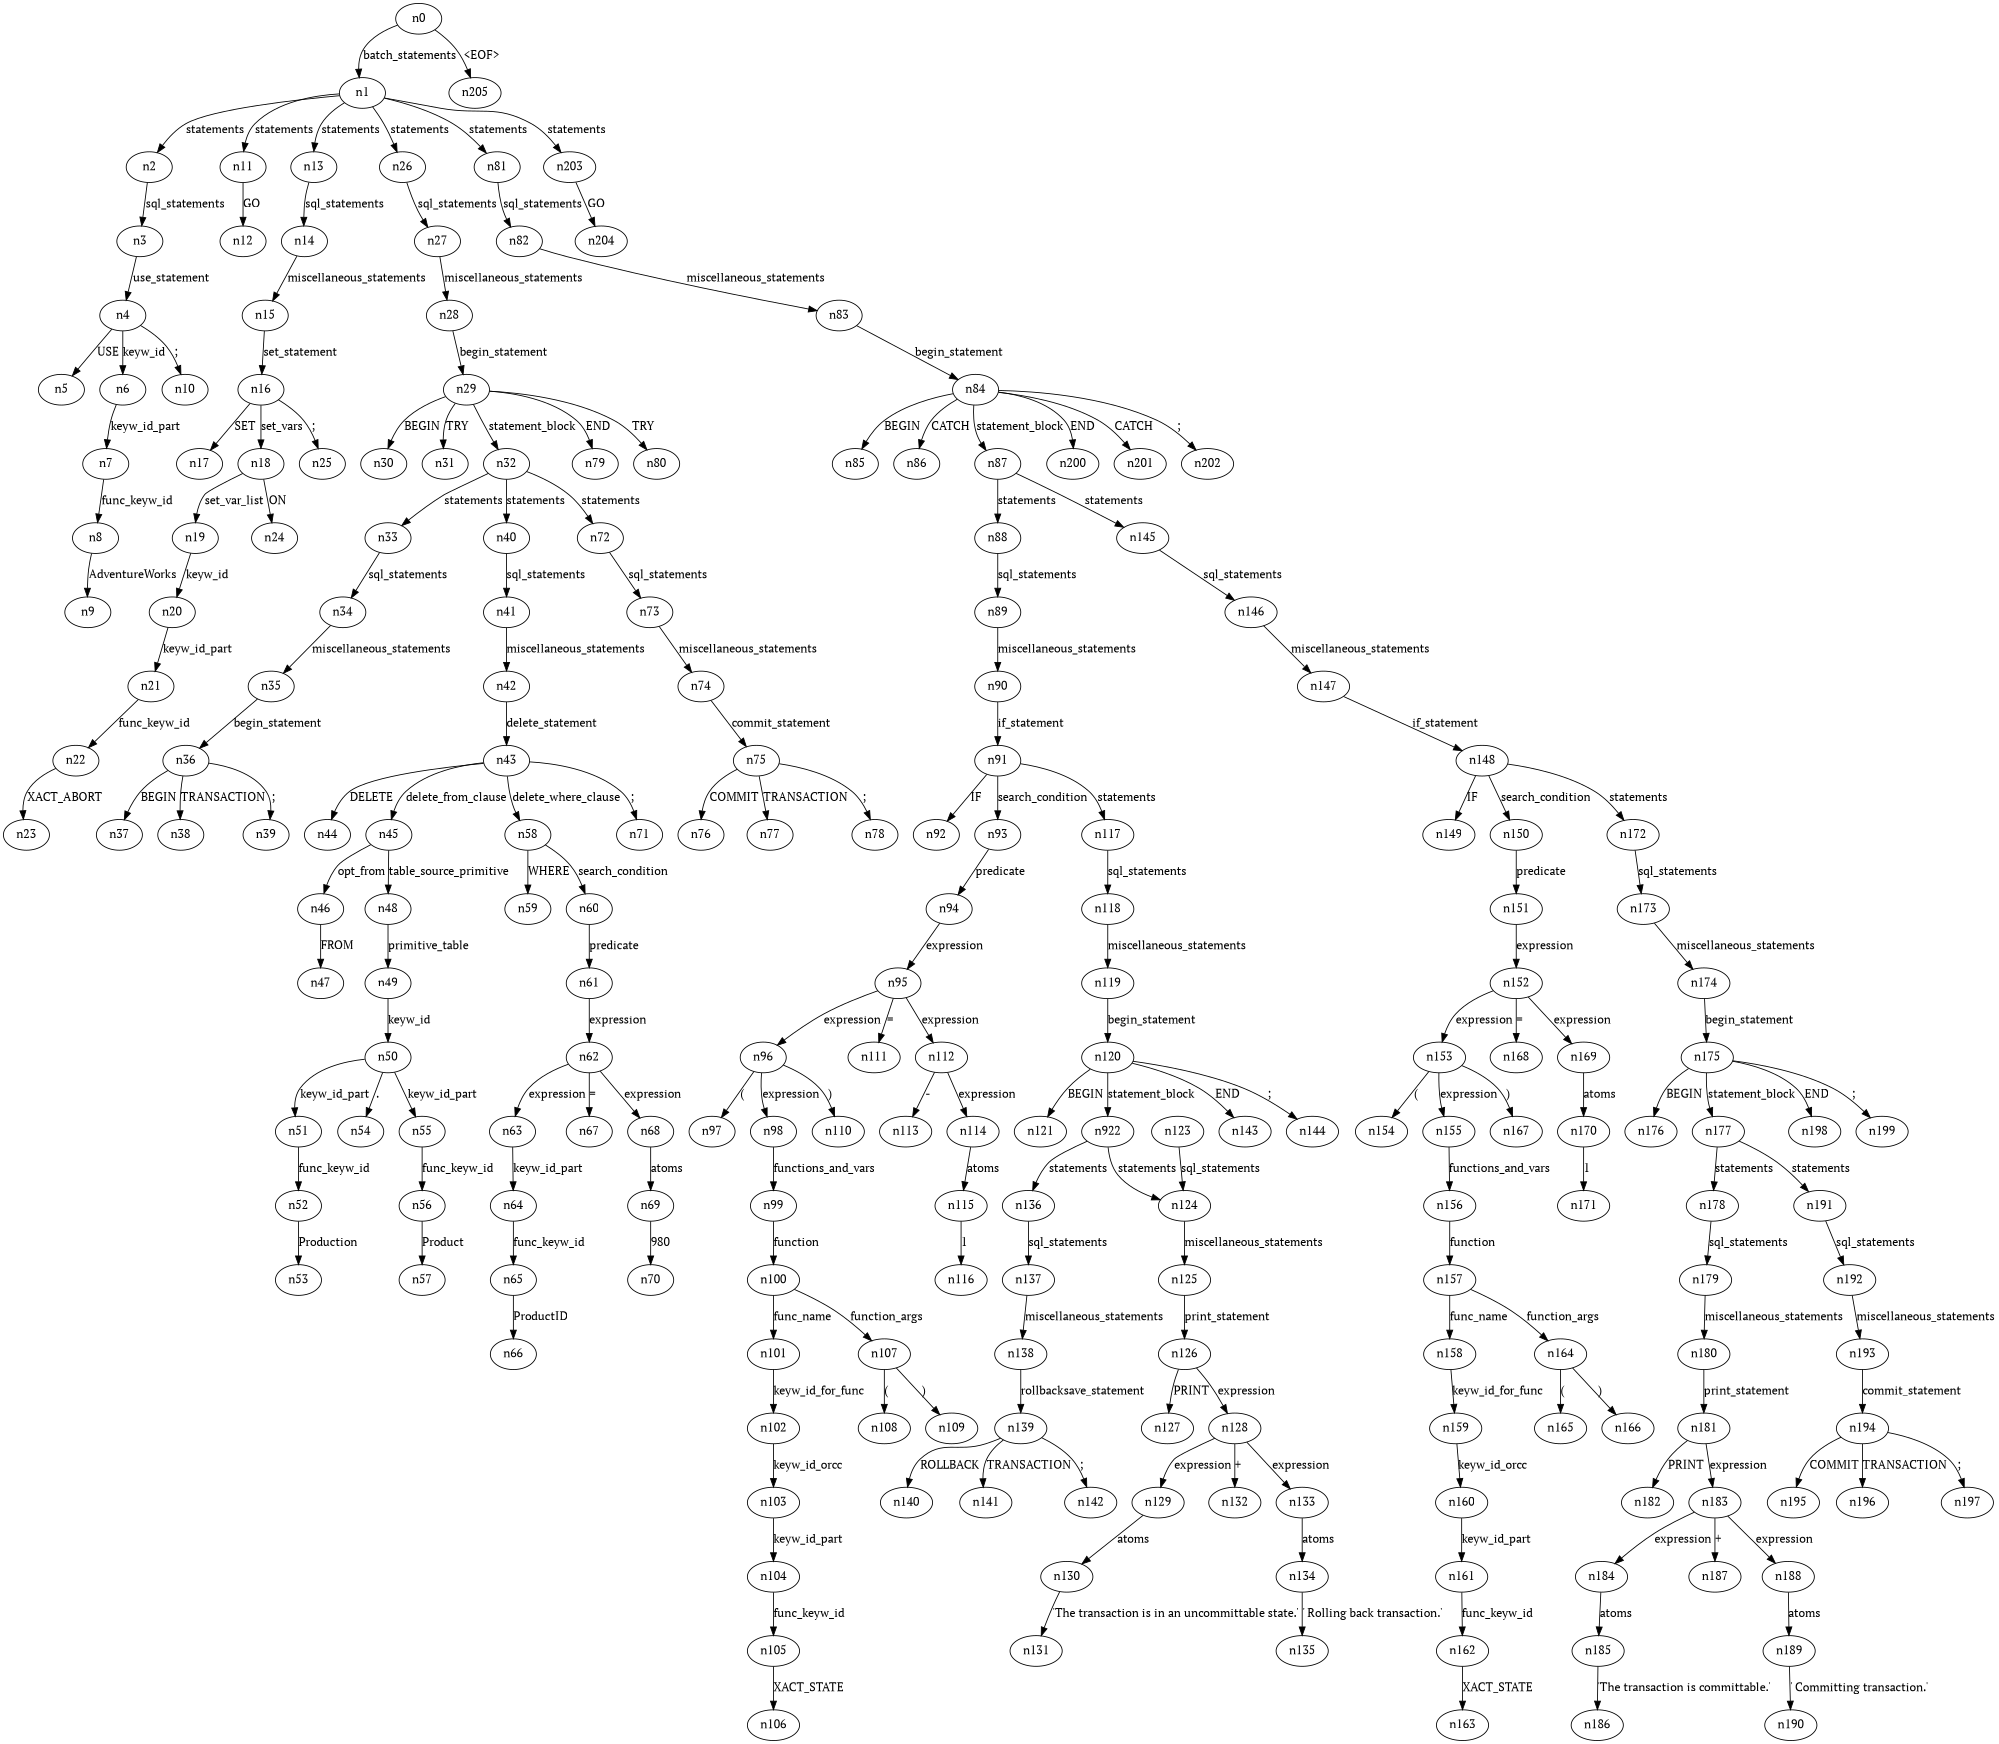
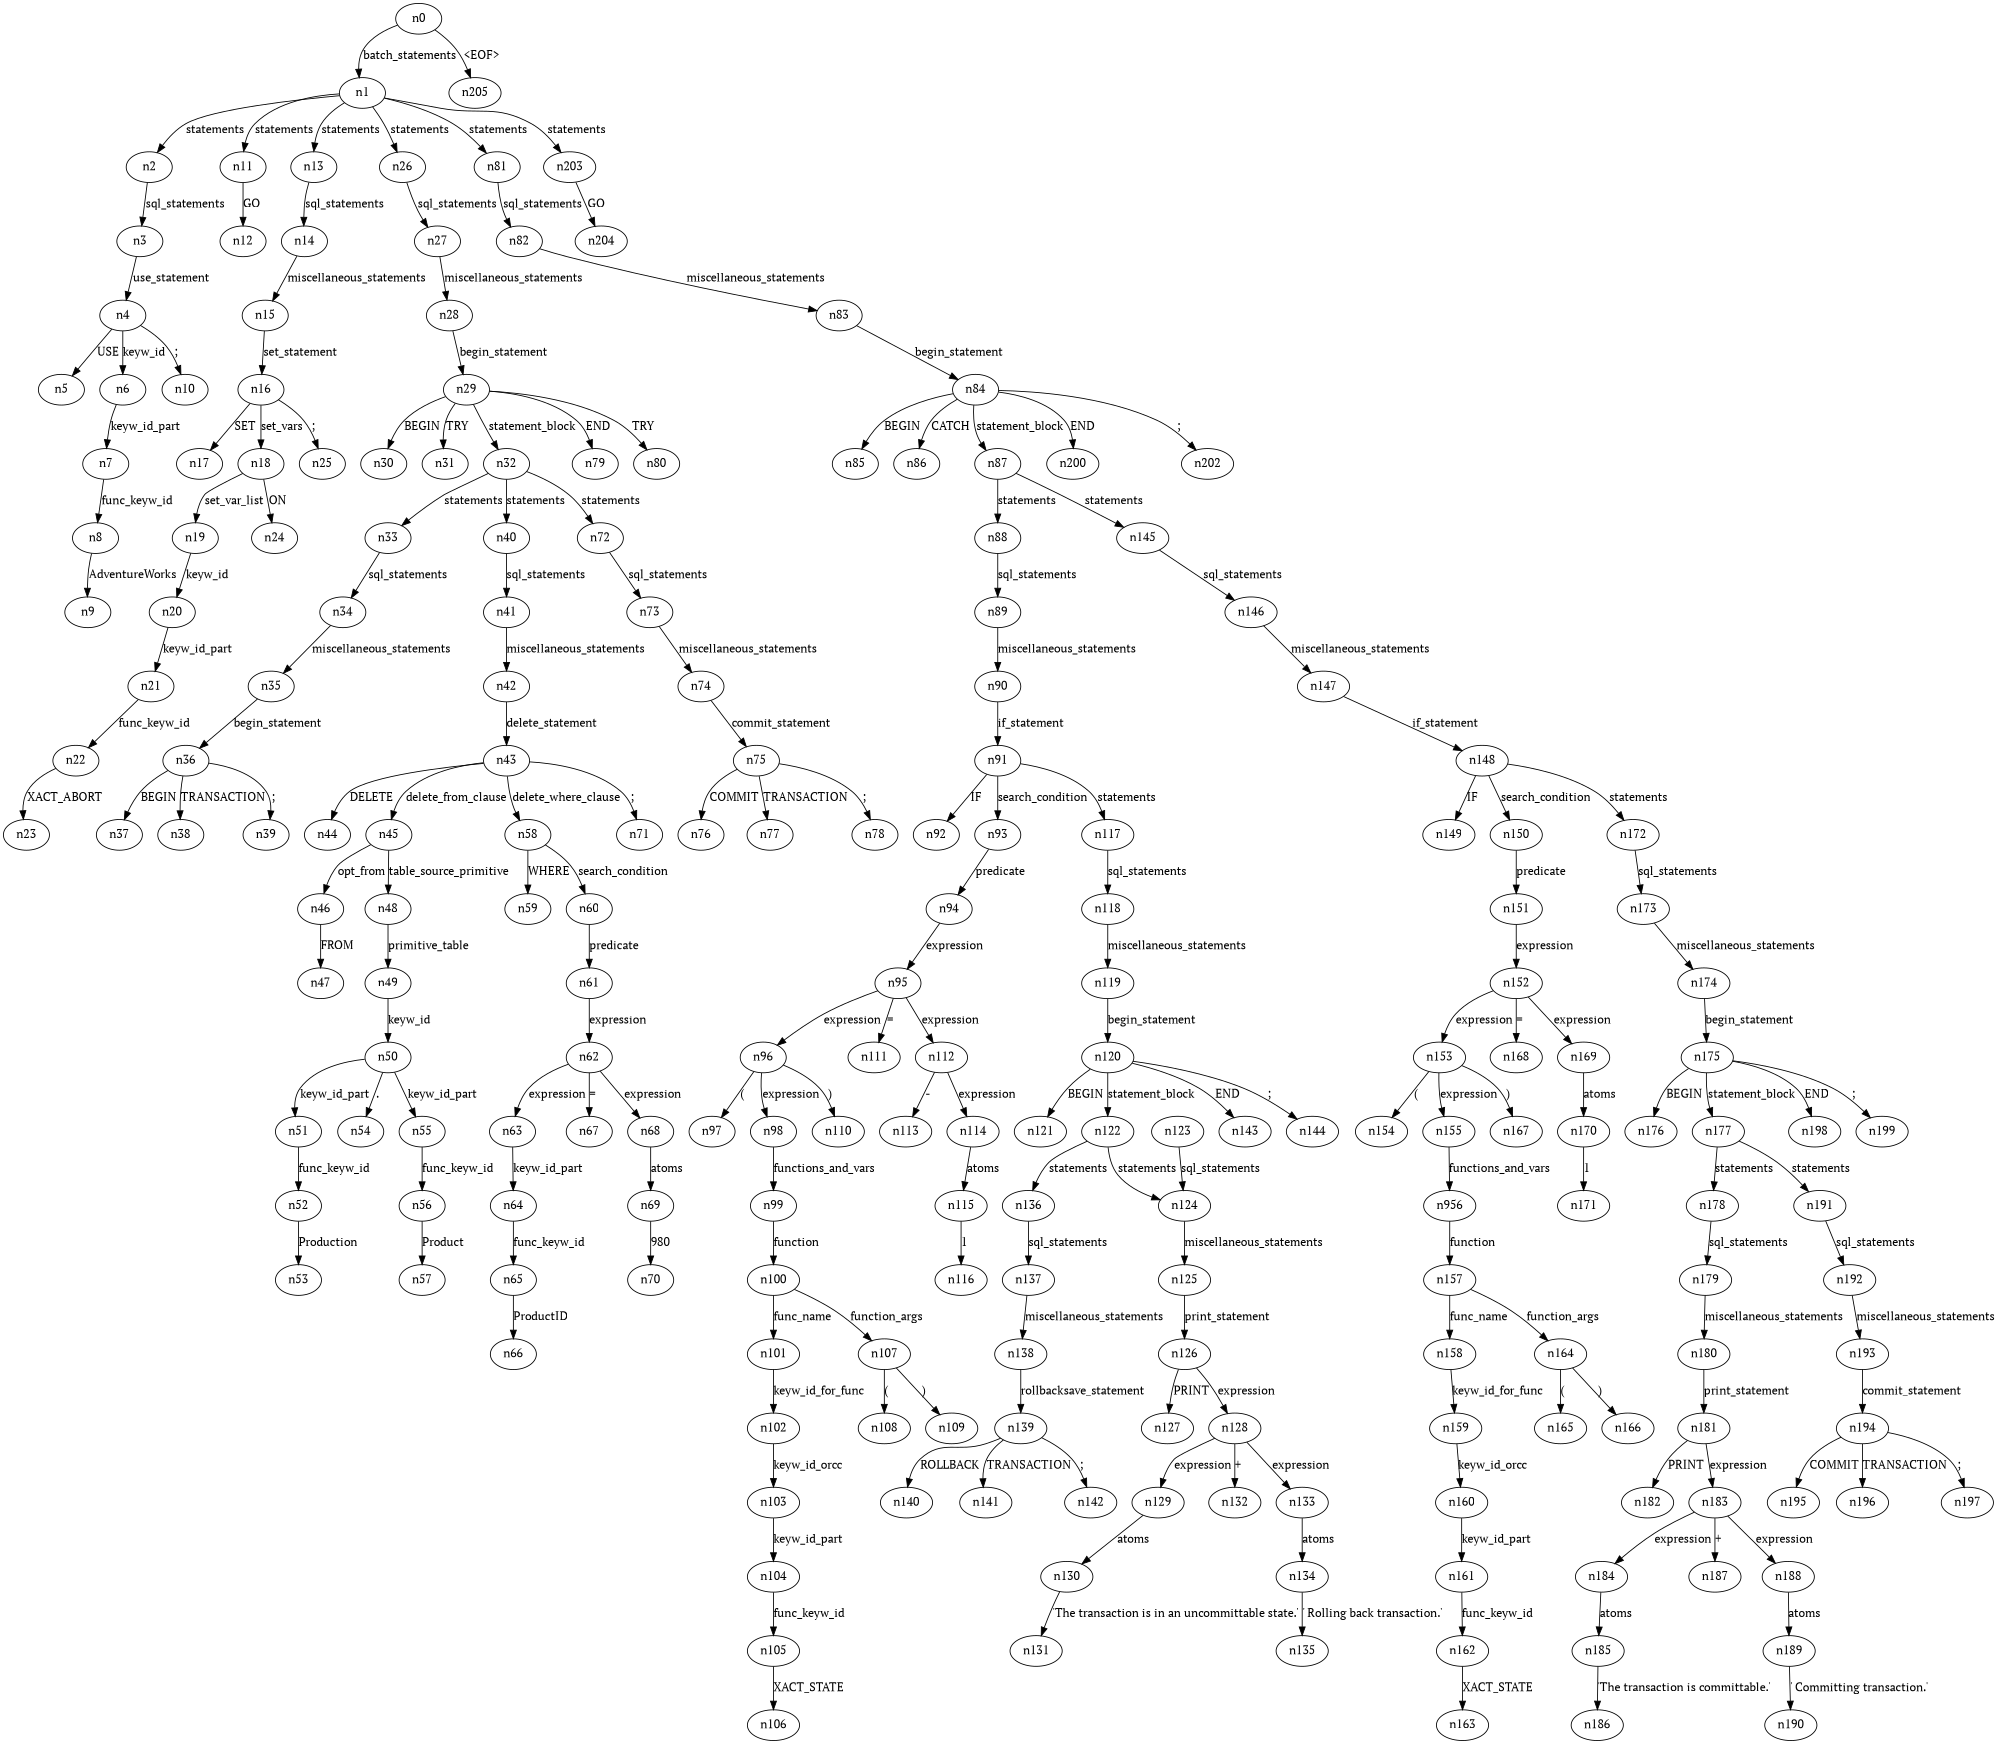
(1140, 464) -> none
(1108, 1132) -> (1108, 1132)
(1450, 1206) -> (1450, 1206)
